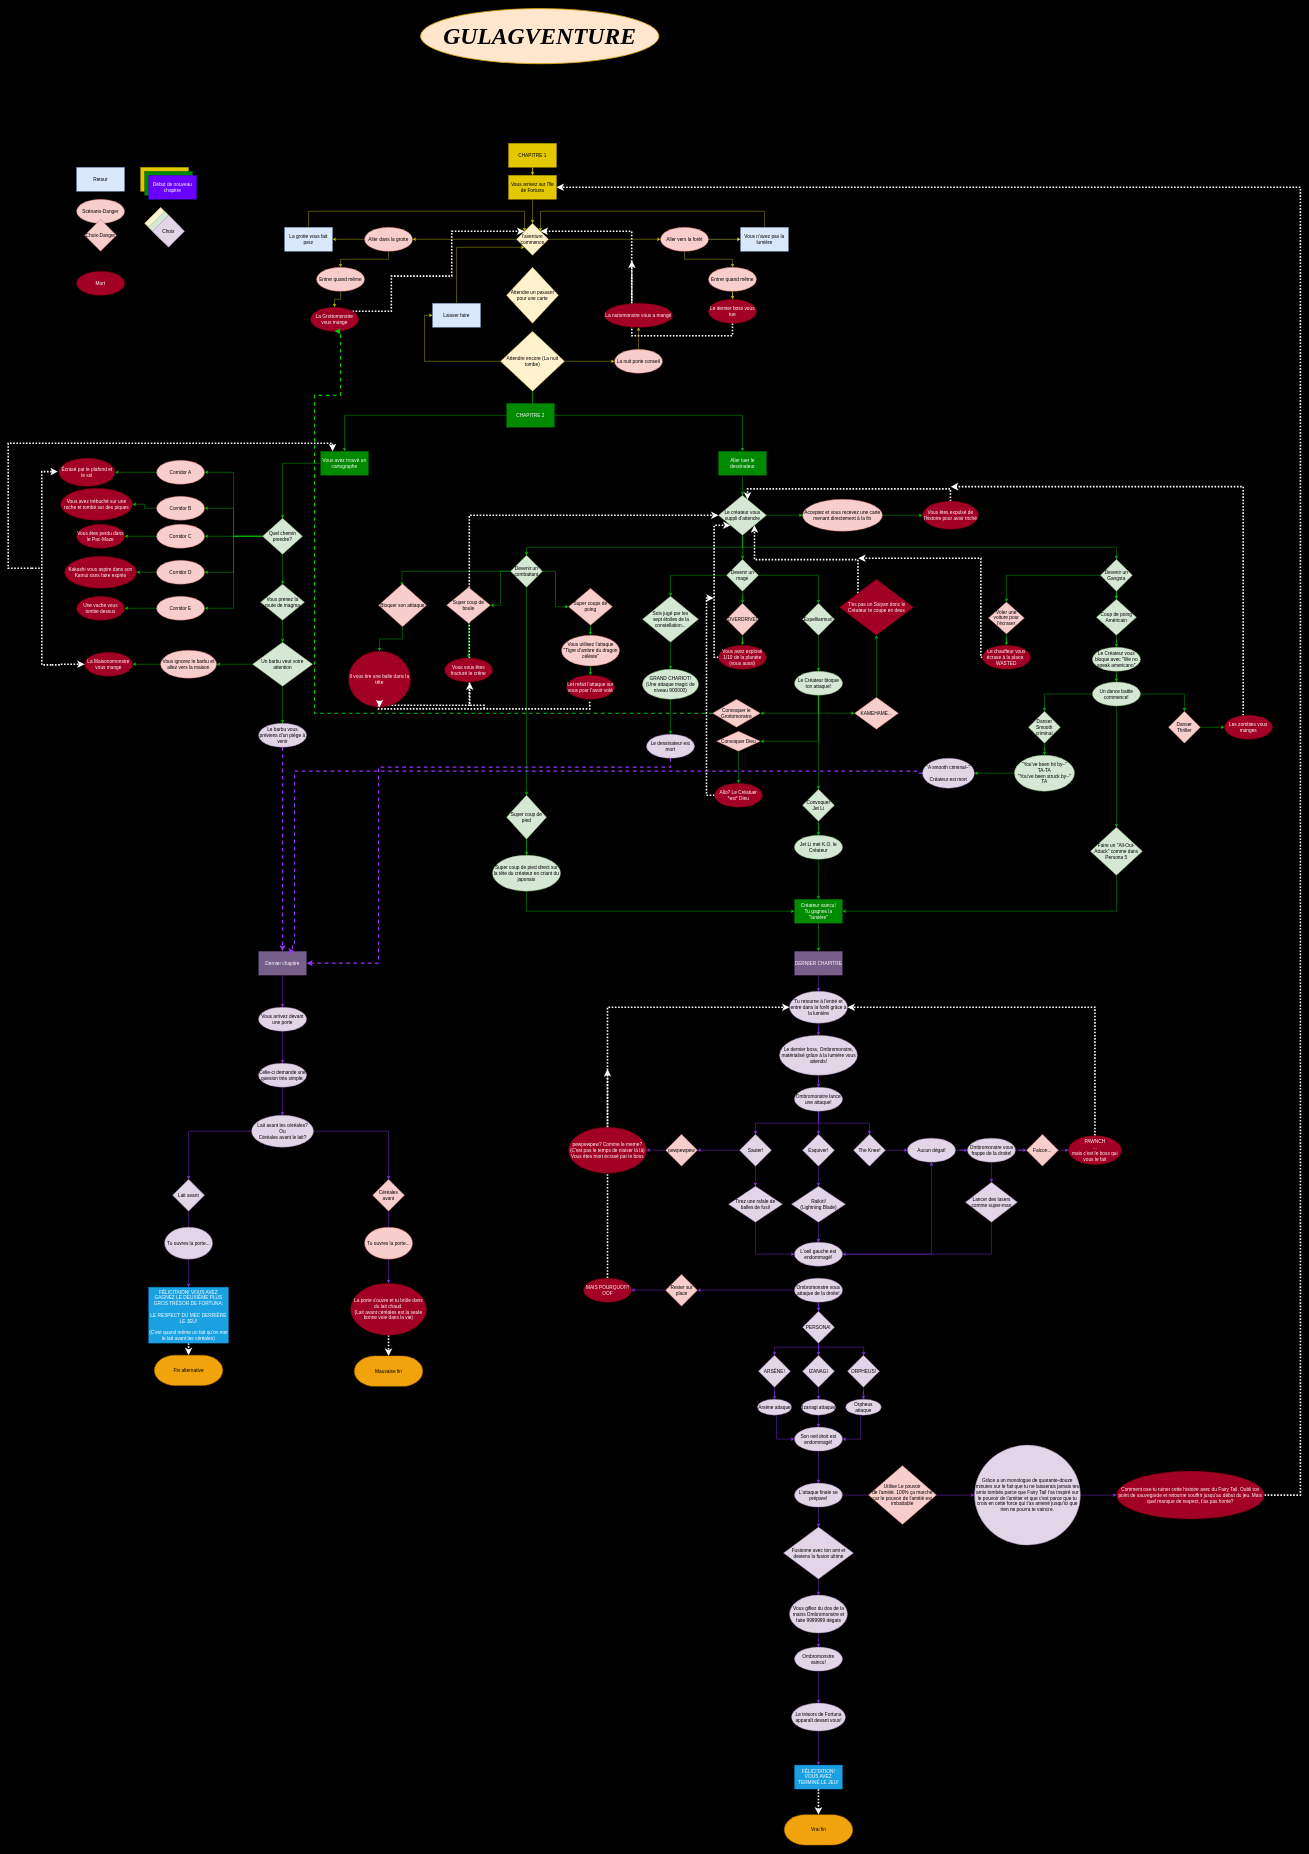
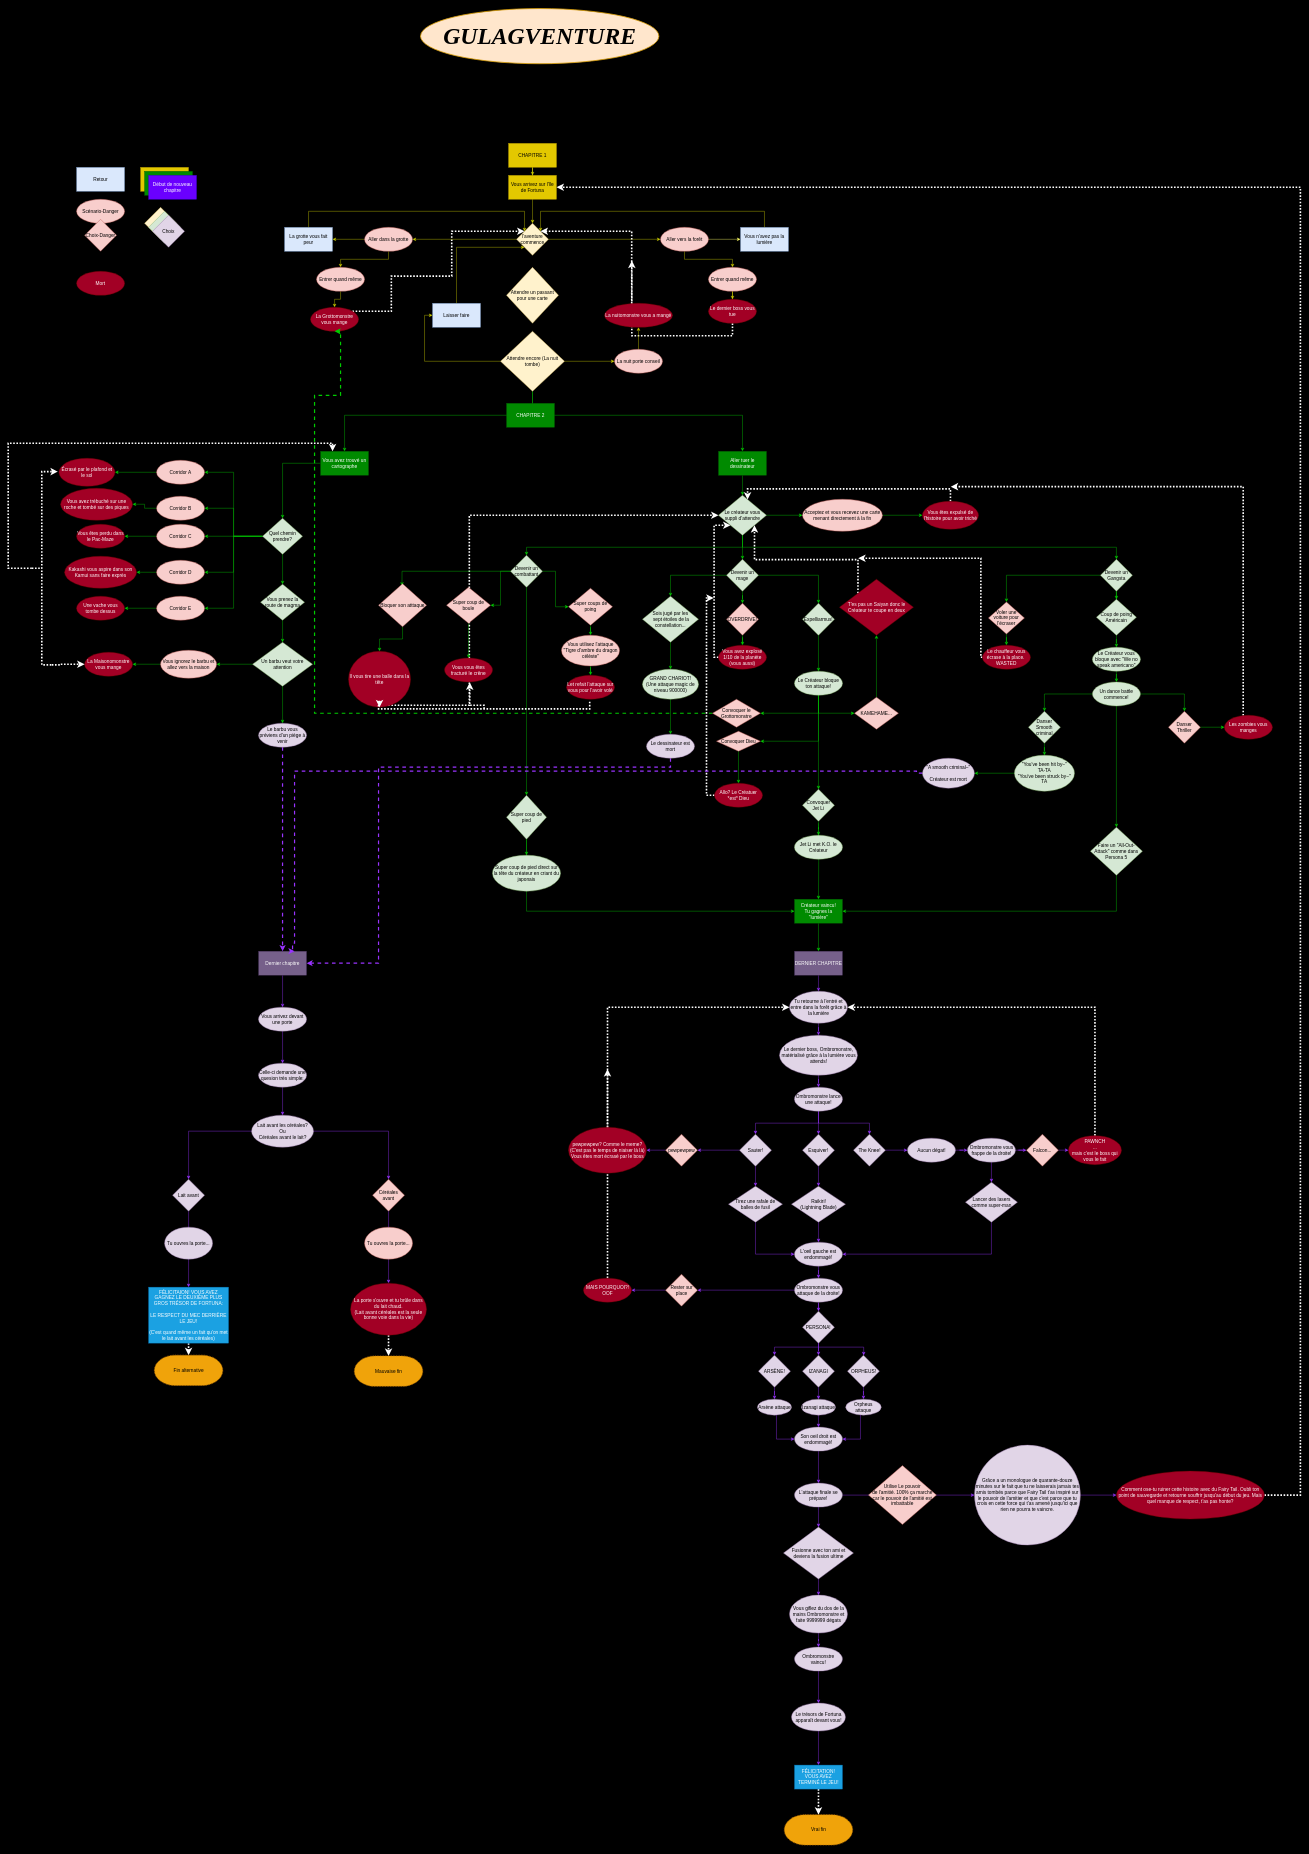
(932, 1166) -> (819, 1273)
